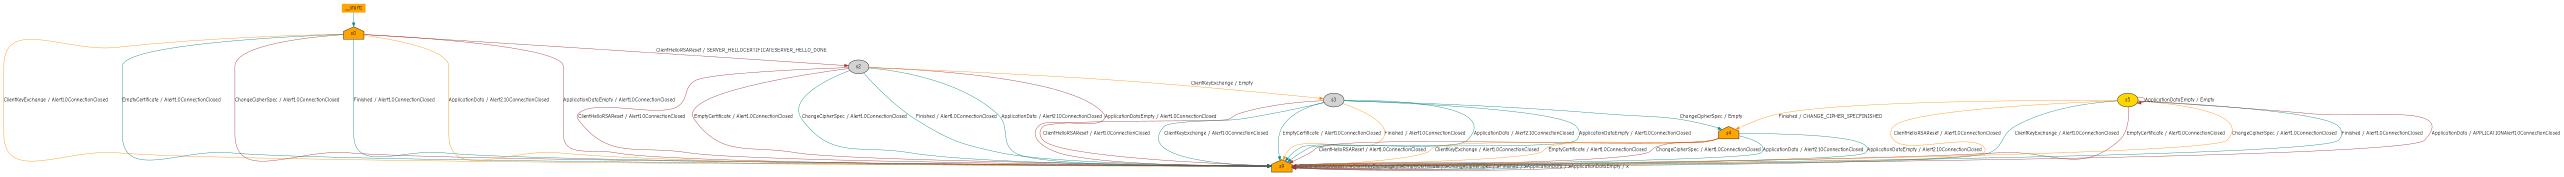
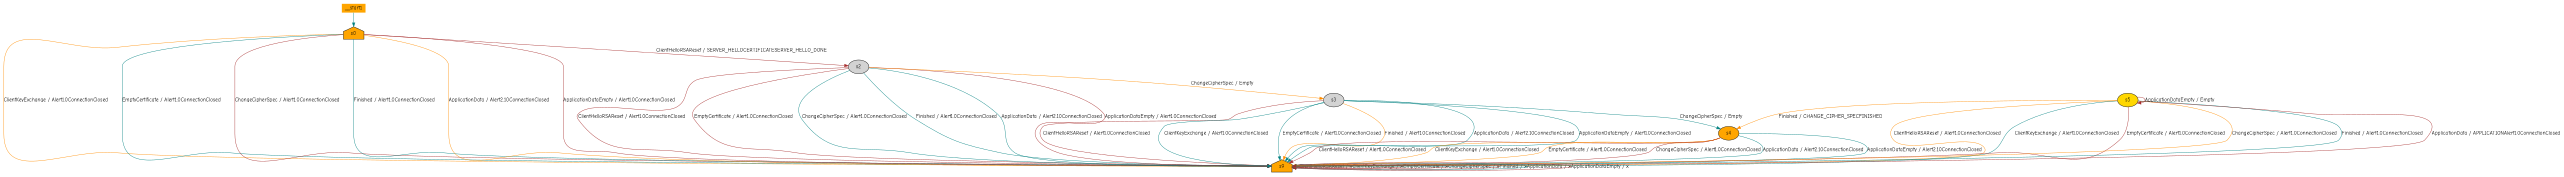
(1222, 83) -> (1222, 83)
(1729, 133) -> (1729, 133)
